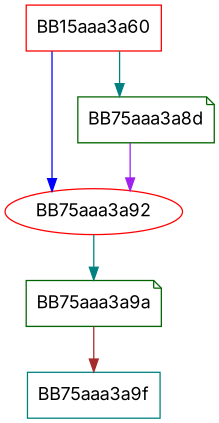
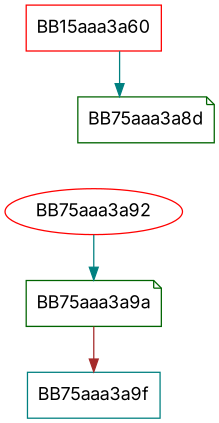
(52, 115) -> none
(130, 160) -> none
